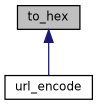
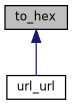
(49, 87) -> (36, 87)
